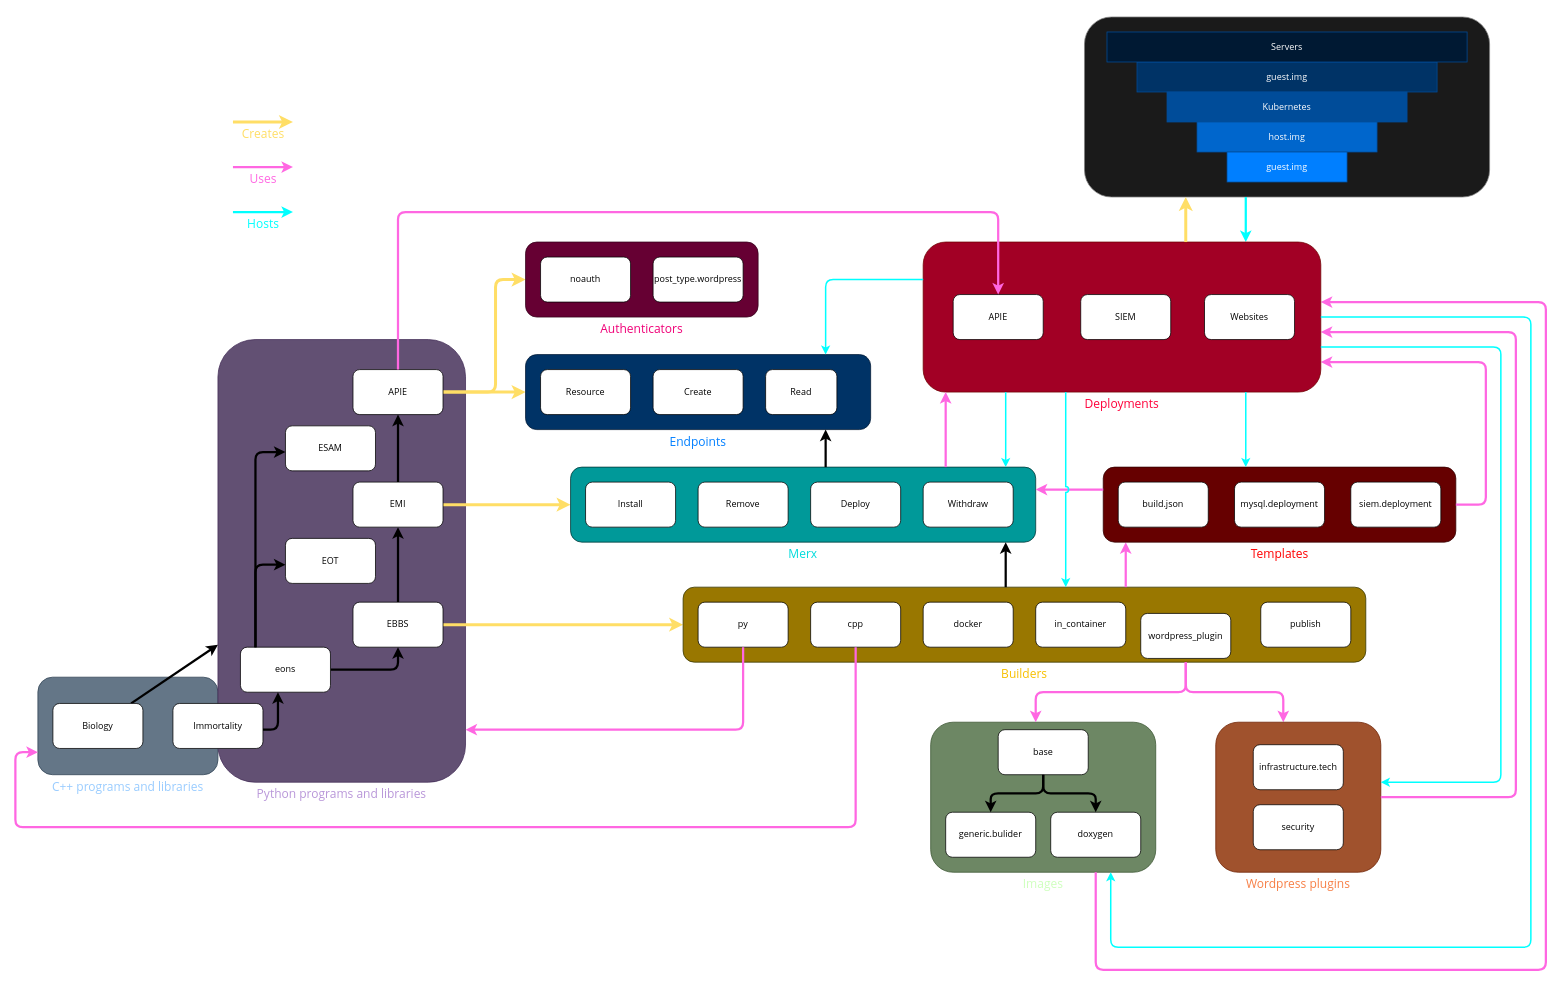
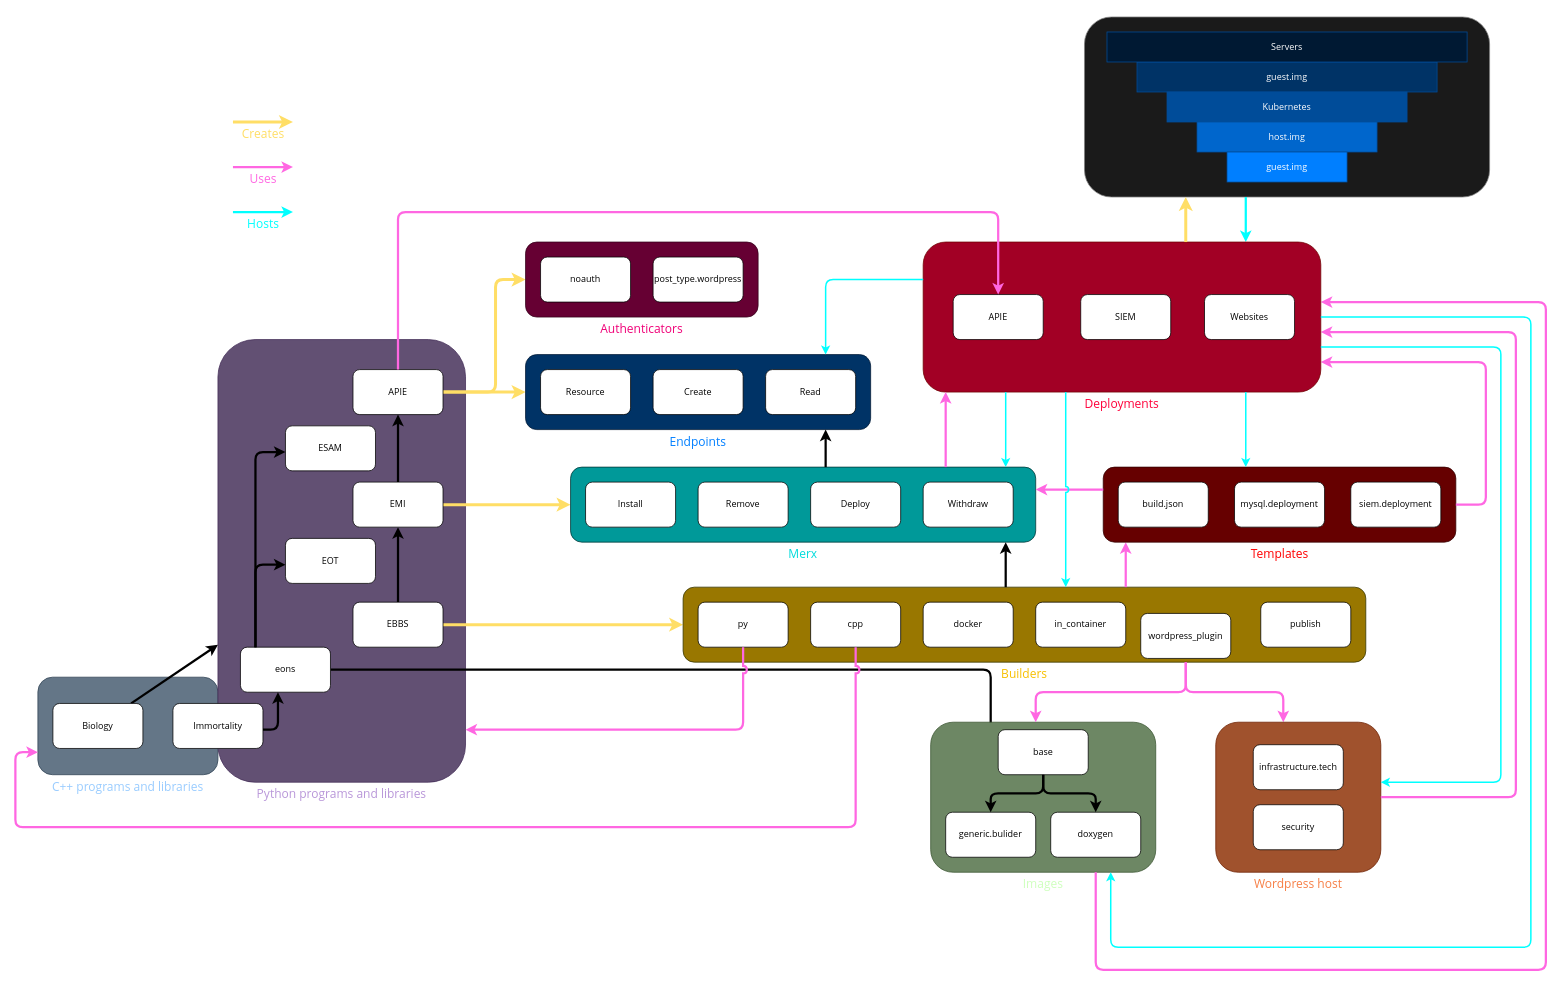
(801, 392) -> (810, 392)
(398, 663) -> (752, 669)
(1298, 884) -> (1298, 884)
